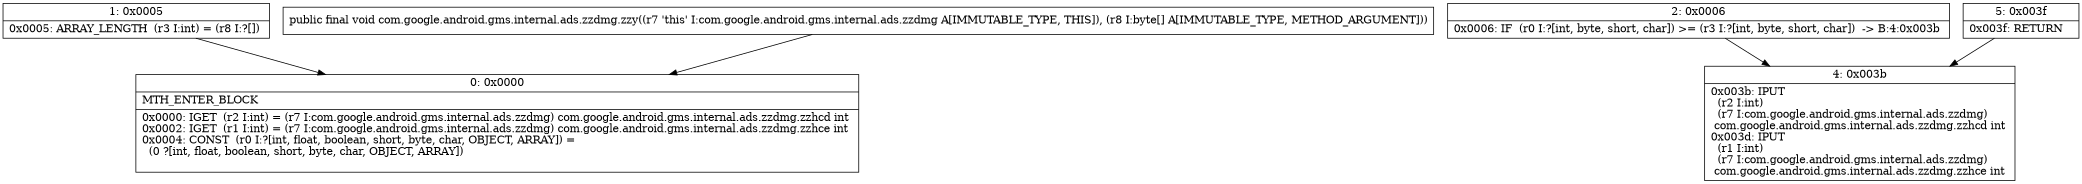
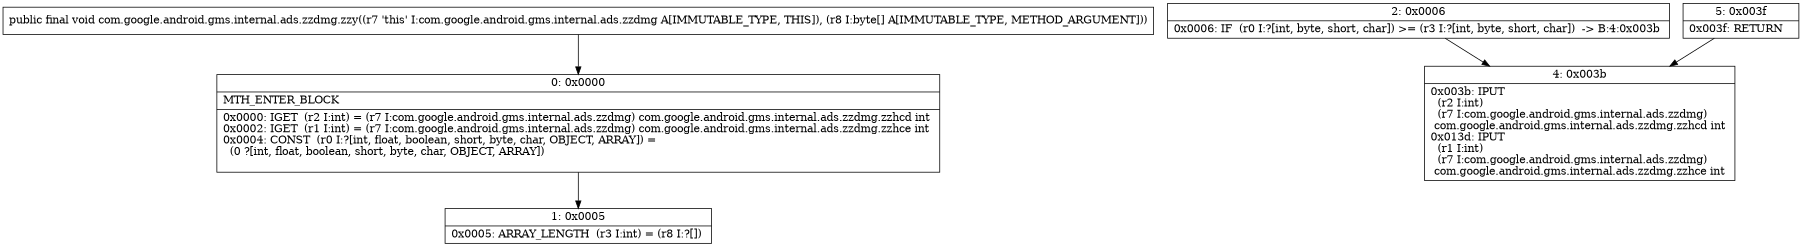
(257, 55) -> (578, 187)
(1751, 137) -> (1471, 137)
